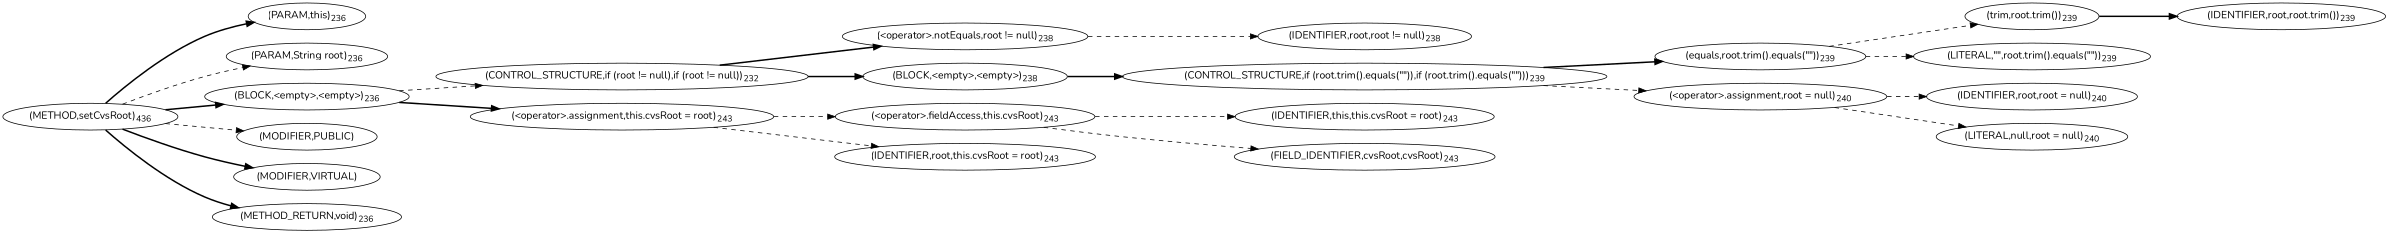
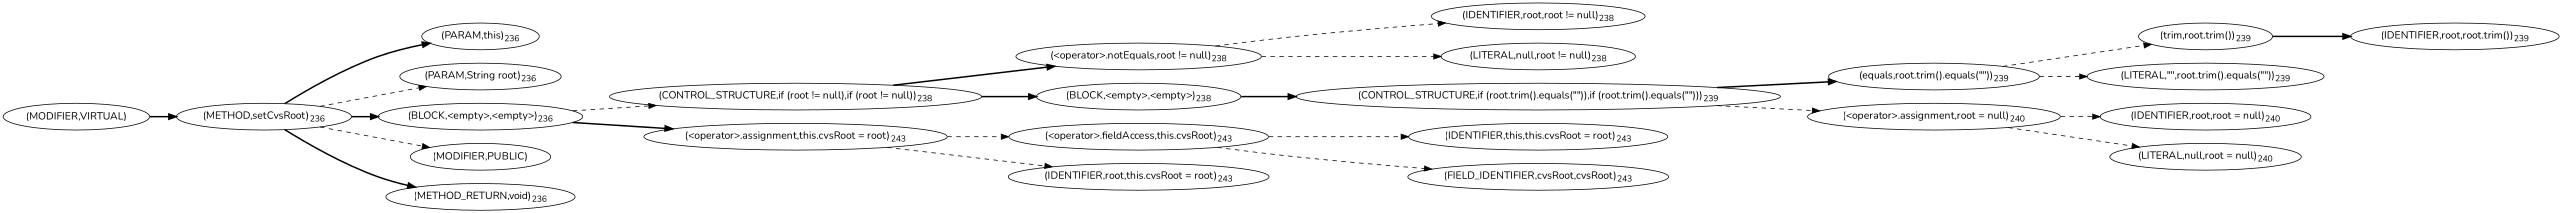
none -> (1538, 56)
(751, 75) -> (925, 95)
(144, 116) -> (317, 116)
(183, 150) -> (159, 117)
